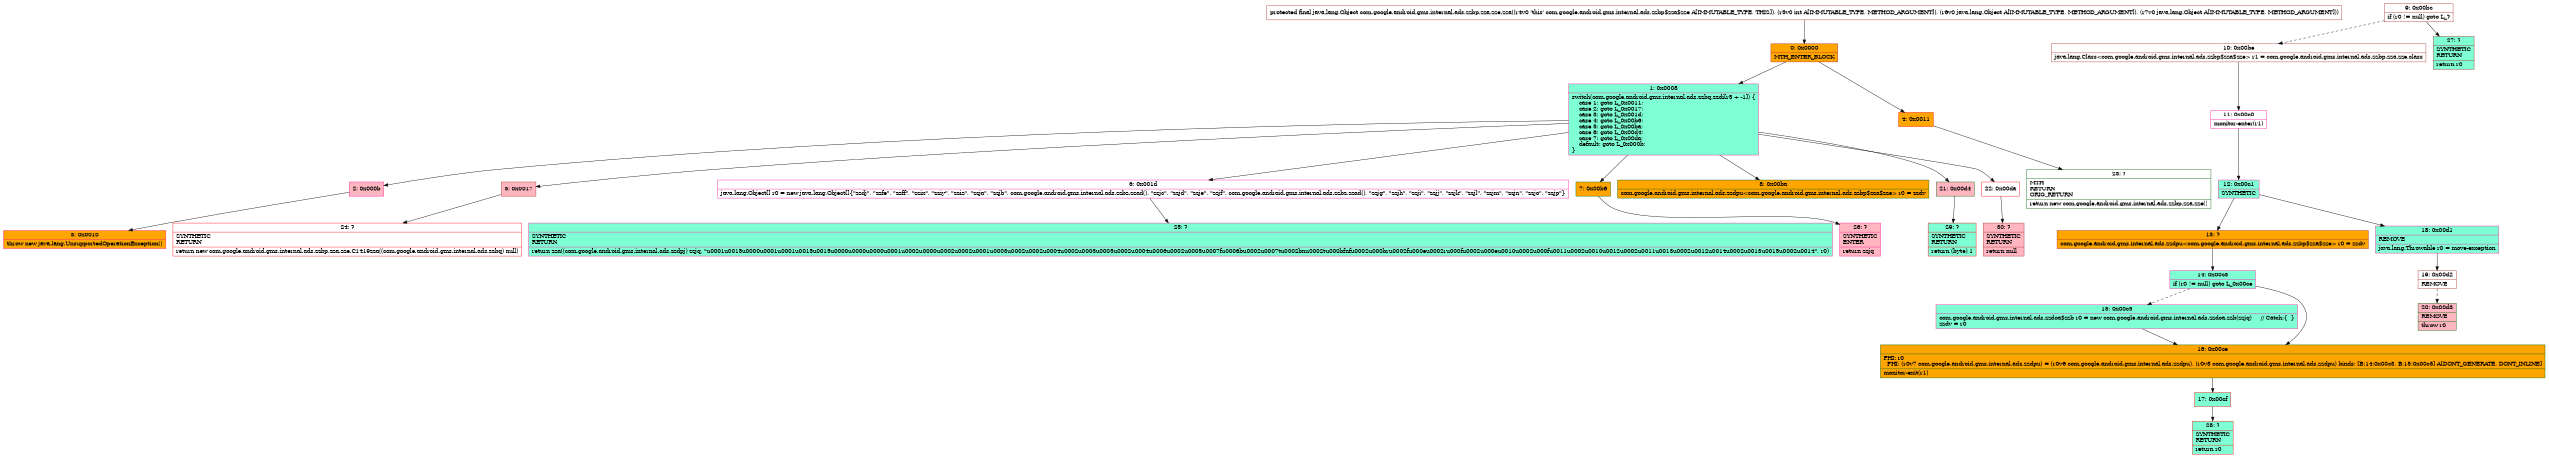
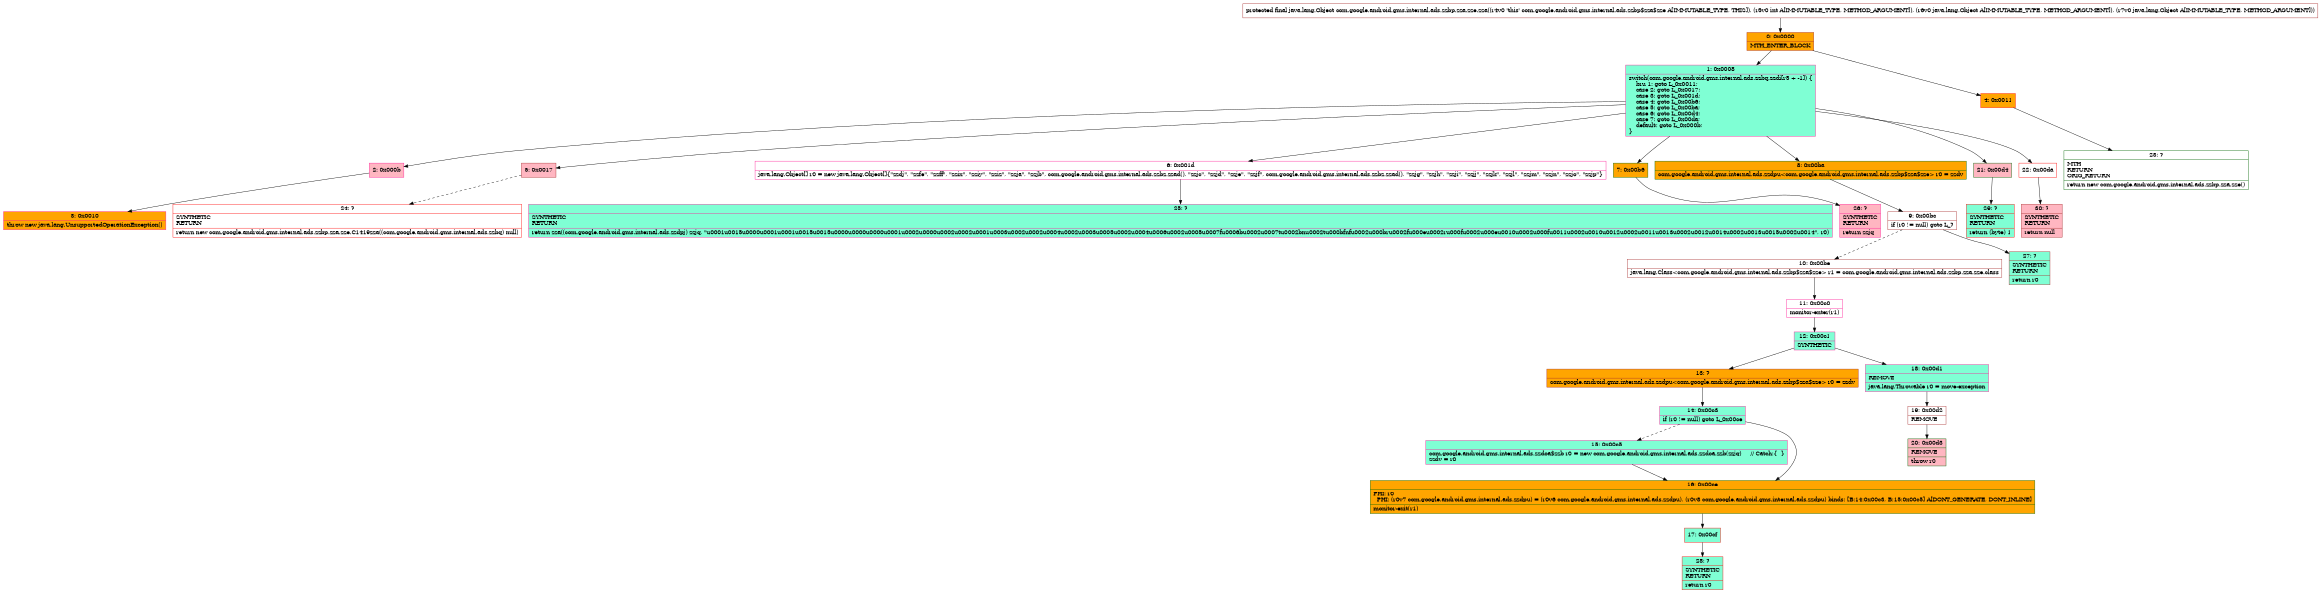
(1608, 103) -> (1663, 84)
none -> (1864, 195)
(454, 208) -> (467, 189)
(1853, 242) -> (1856, 223)
(2437, 294) -> (1927, 430)
